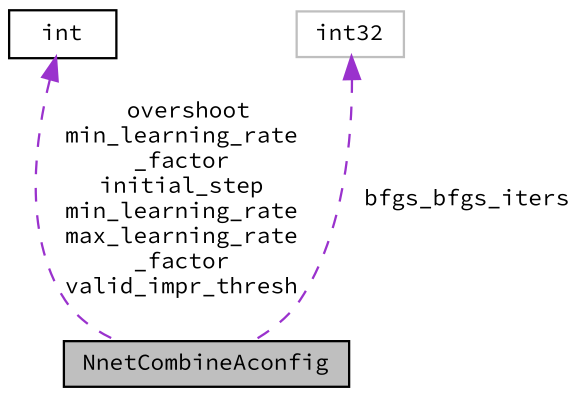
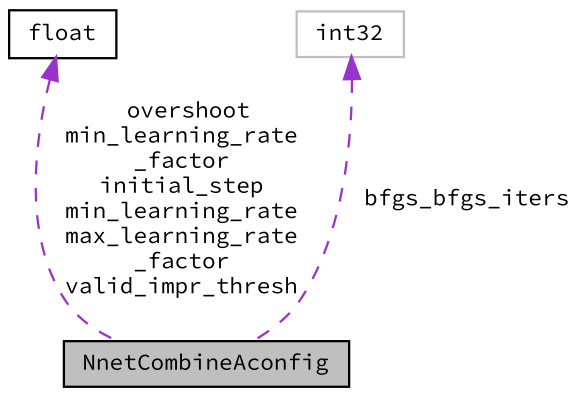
(63, 34) -> (63, 34)
